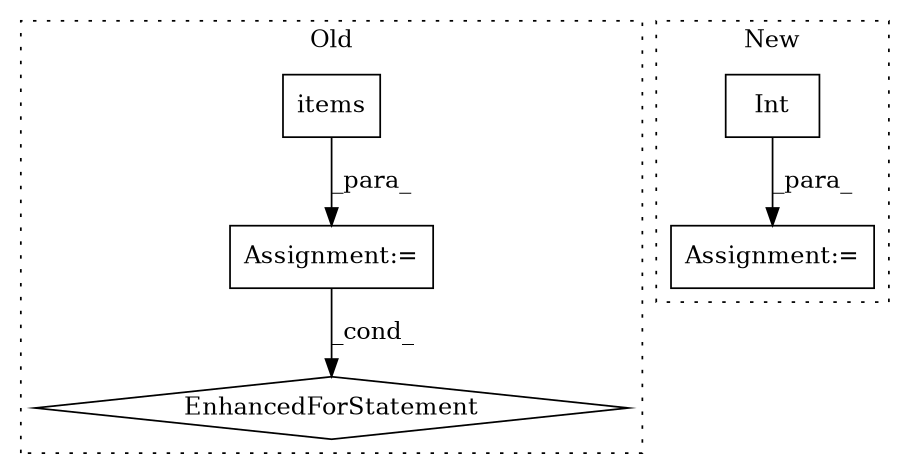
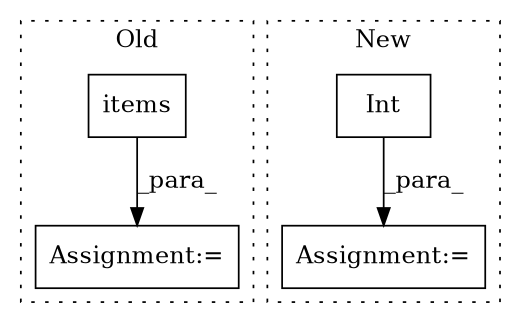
(332, 408) -> none
